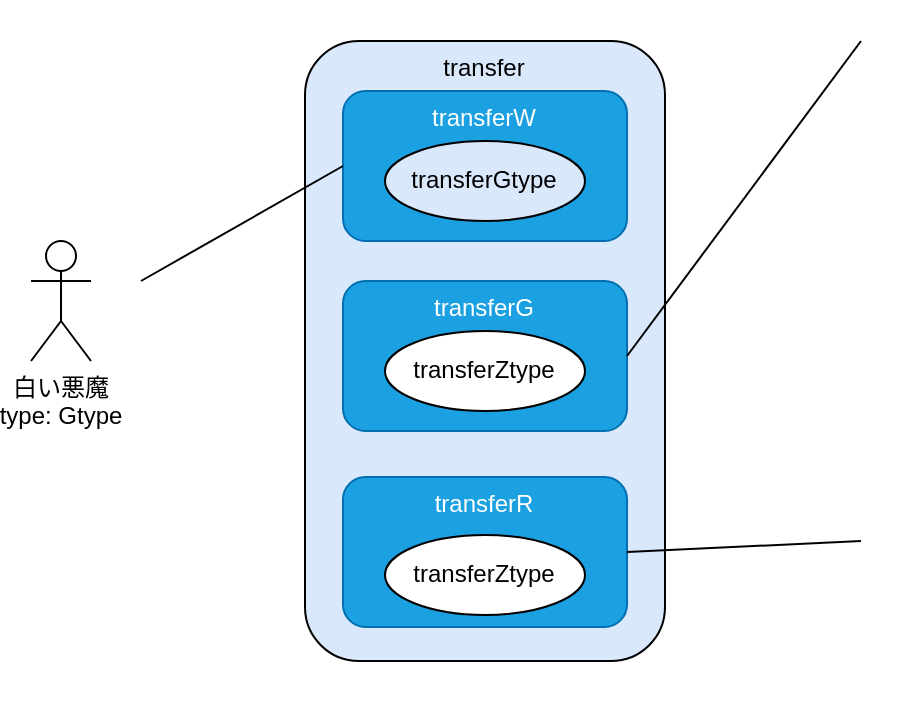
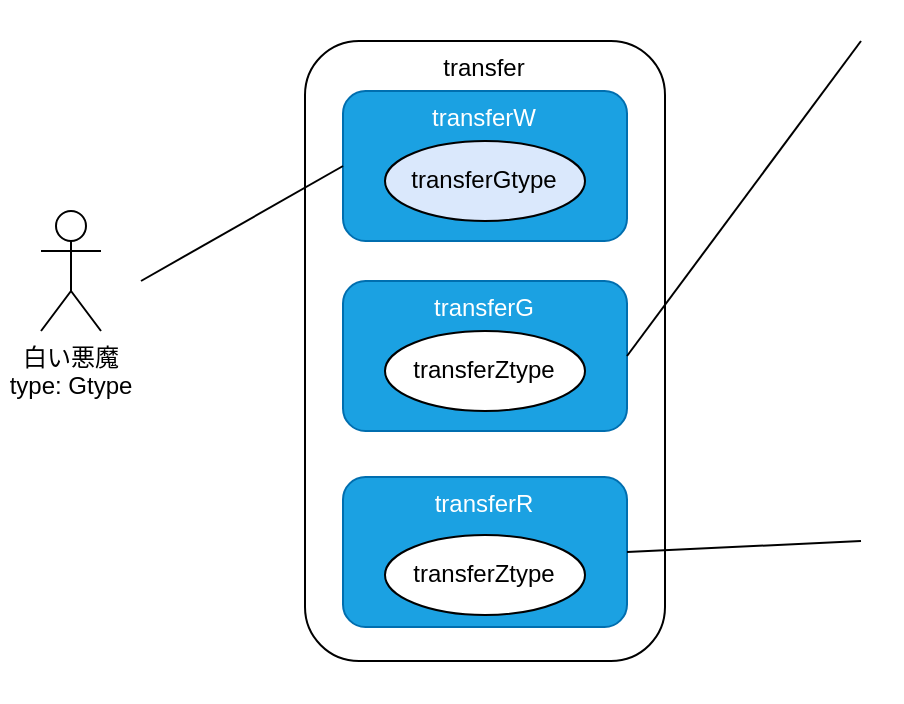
(485, 69) -> (485, 69)
(61, 301) -> (71, 271)
